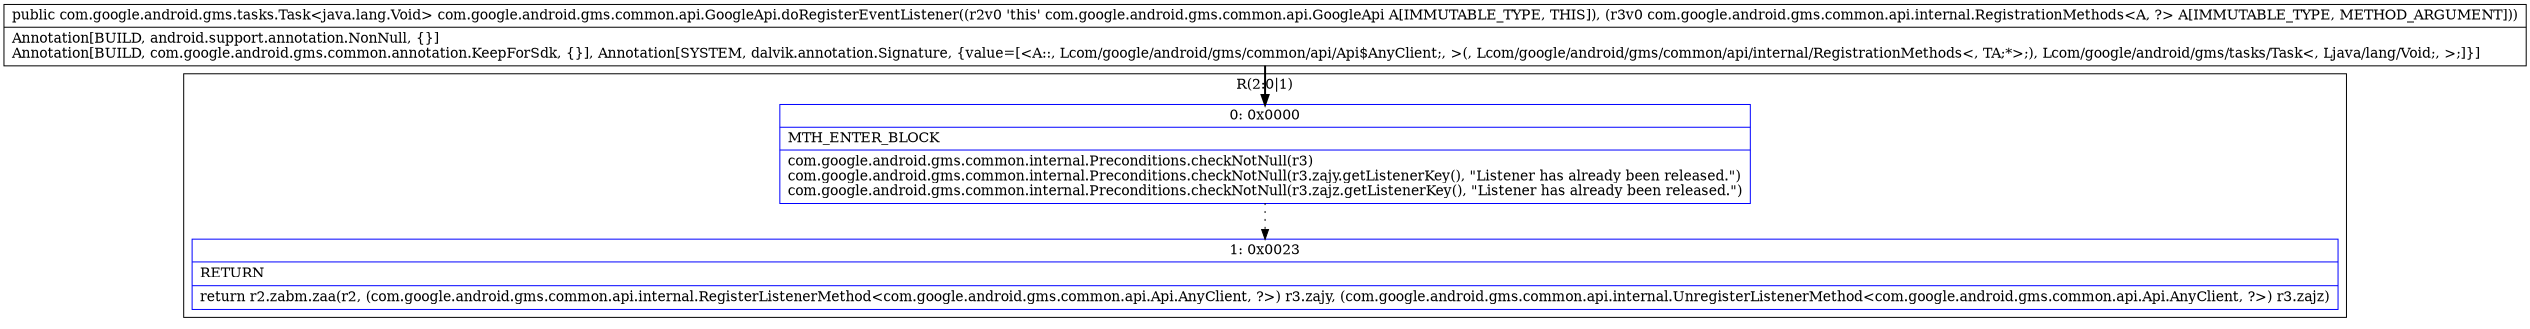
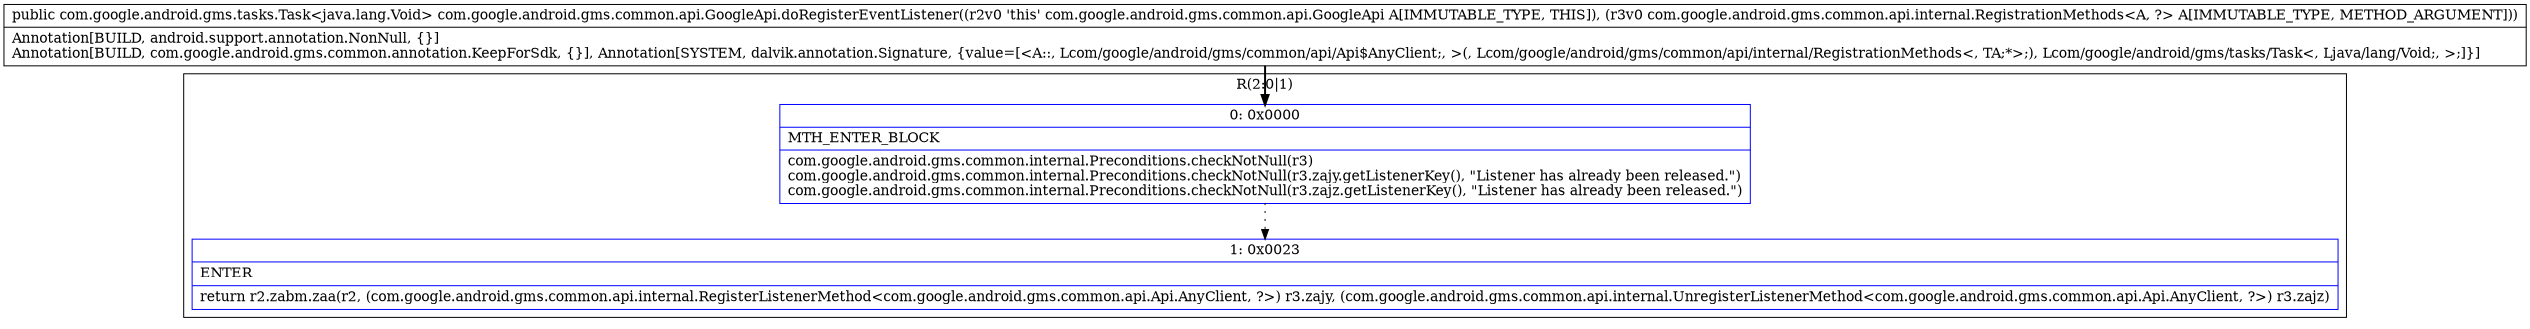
(232, 273) -> (226, 273)
